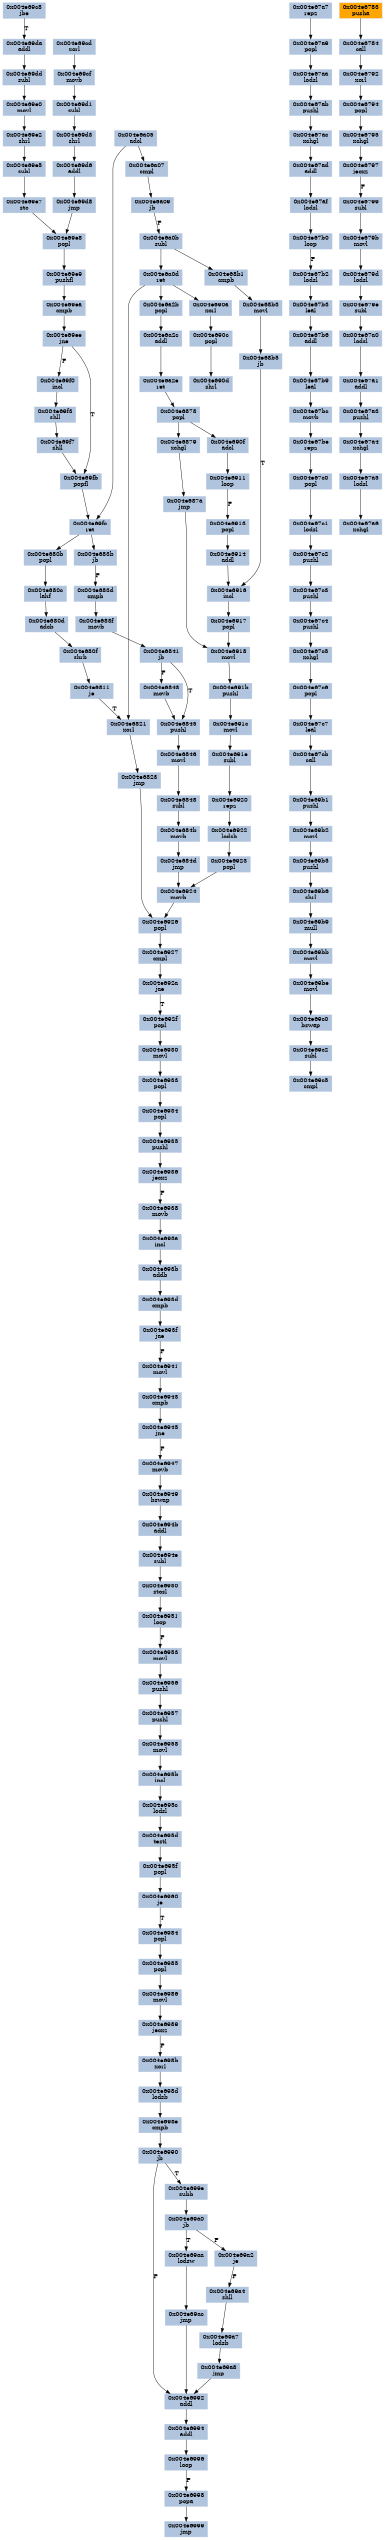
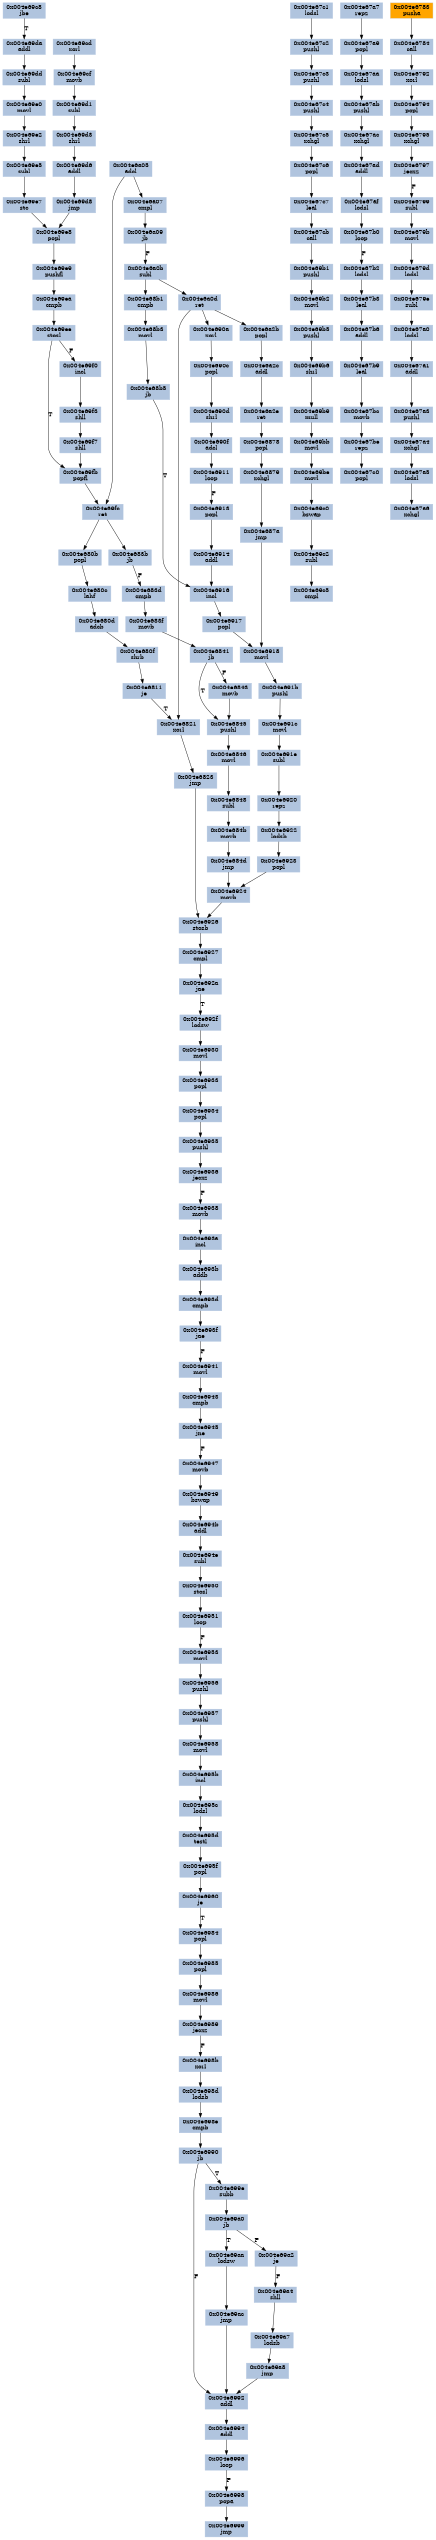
(64, 339) -> (54, 333)
(201, 429) -> (211, 428)
(311, 502) -> none
(160, 925) -> (200, 925)
(160, 1023) -> (200, 1023)
